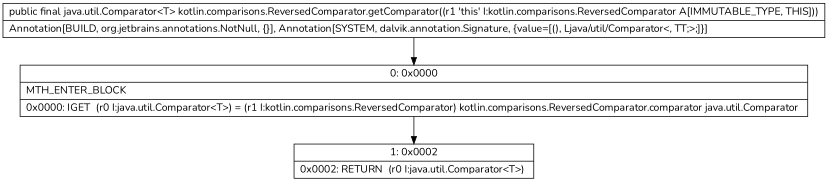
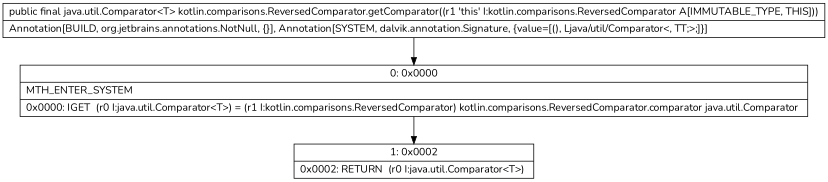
(77, 90) -> (80, 90)
